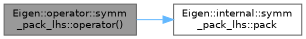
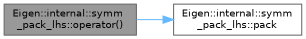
(70, 20) -> (70, 20)
